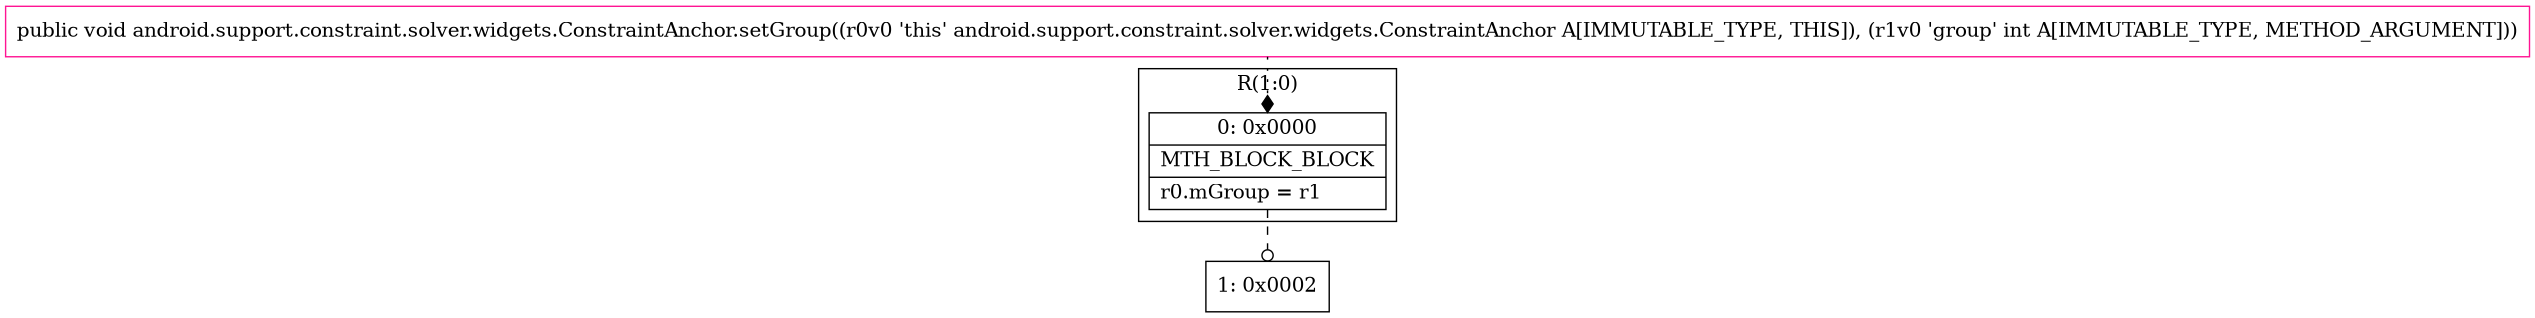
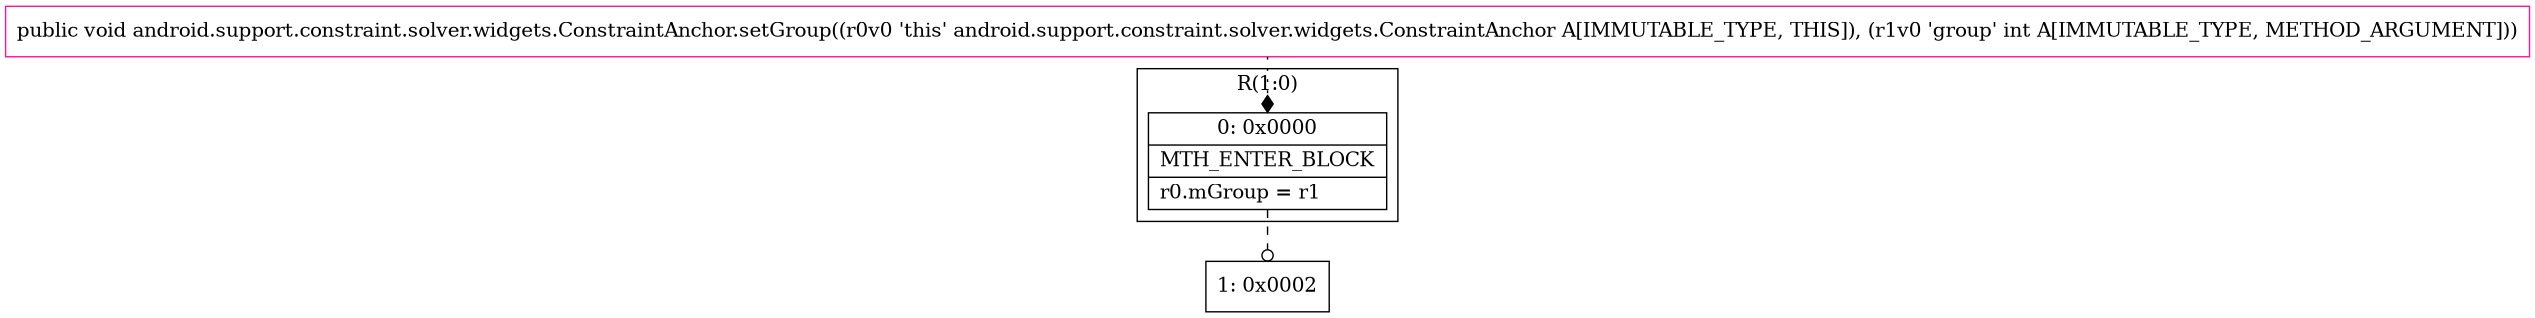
(1268, 160) -> (1268, 160)
